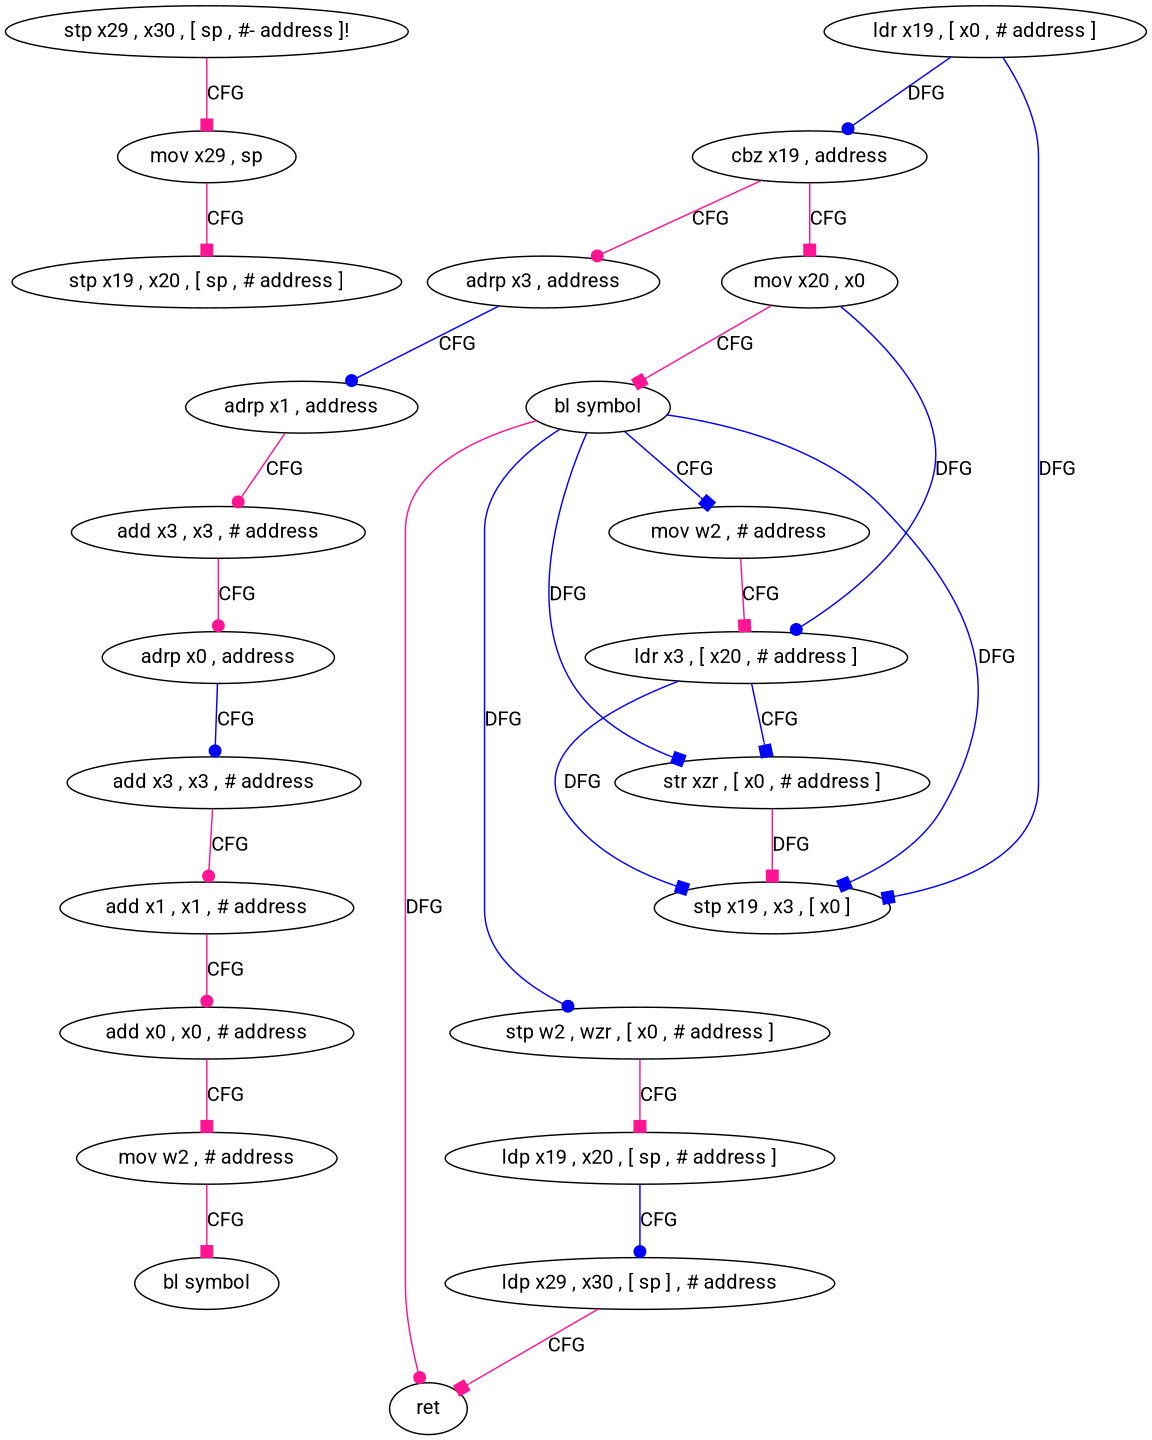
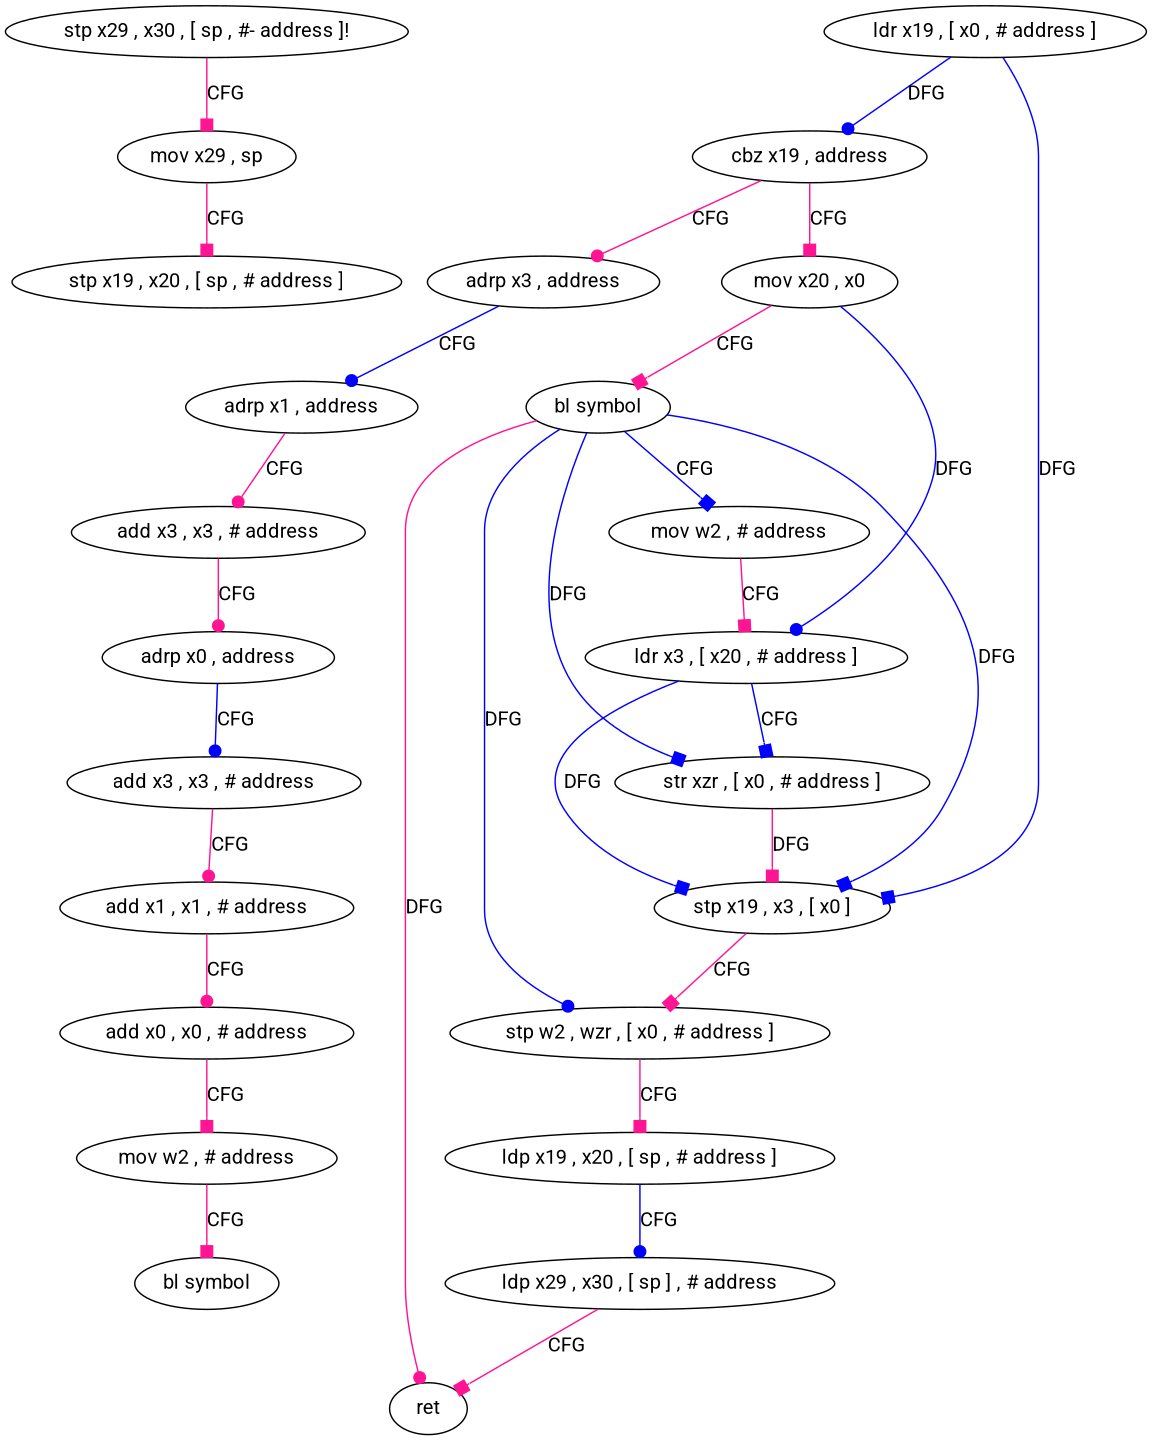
none -> (712, 965)
